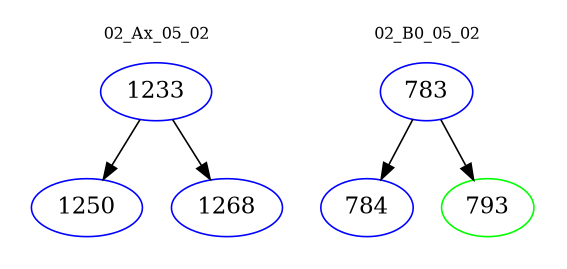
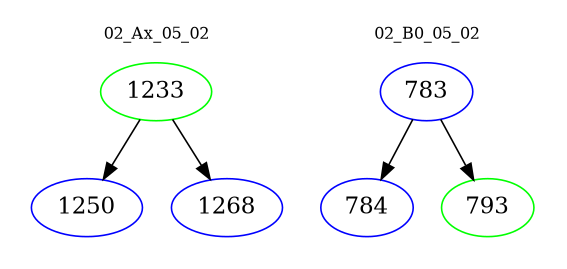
(156, 92) -> (156, 92)
